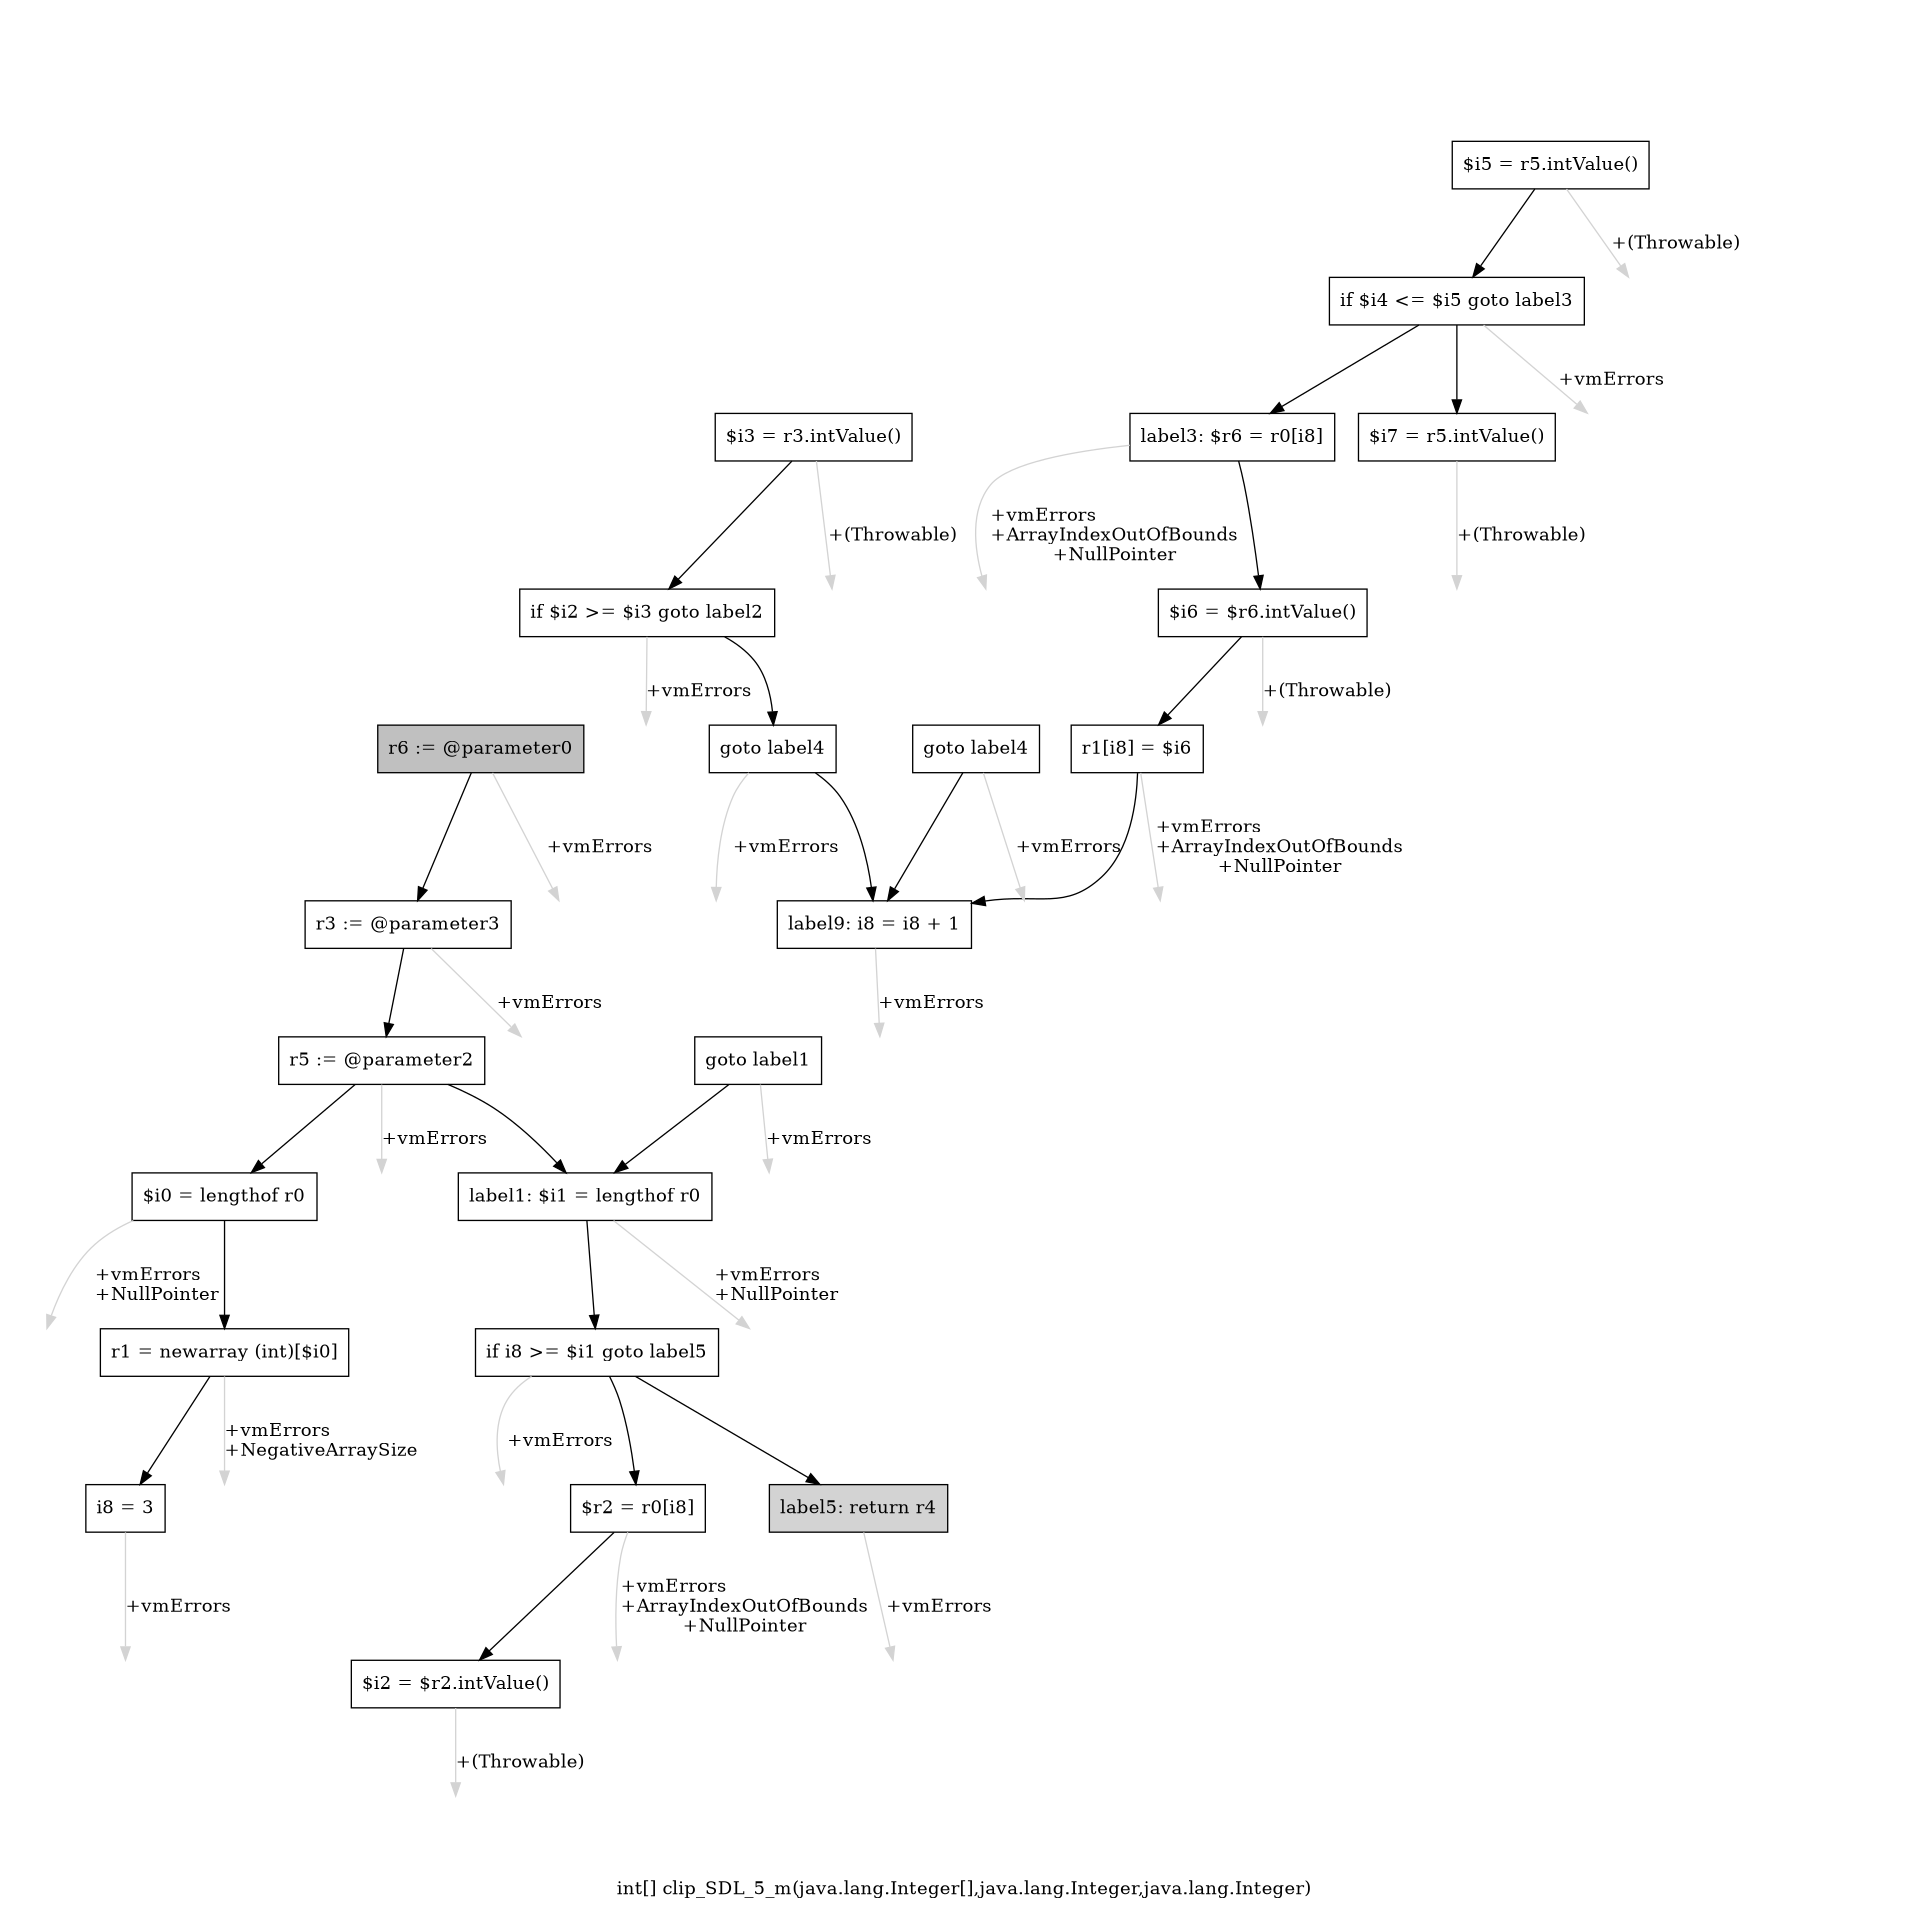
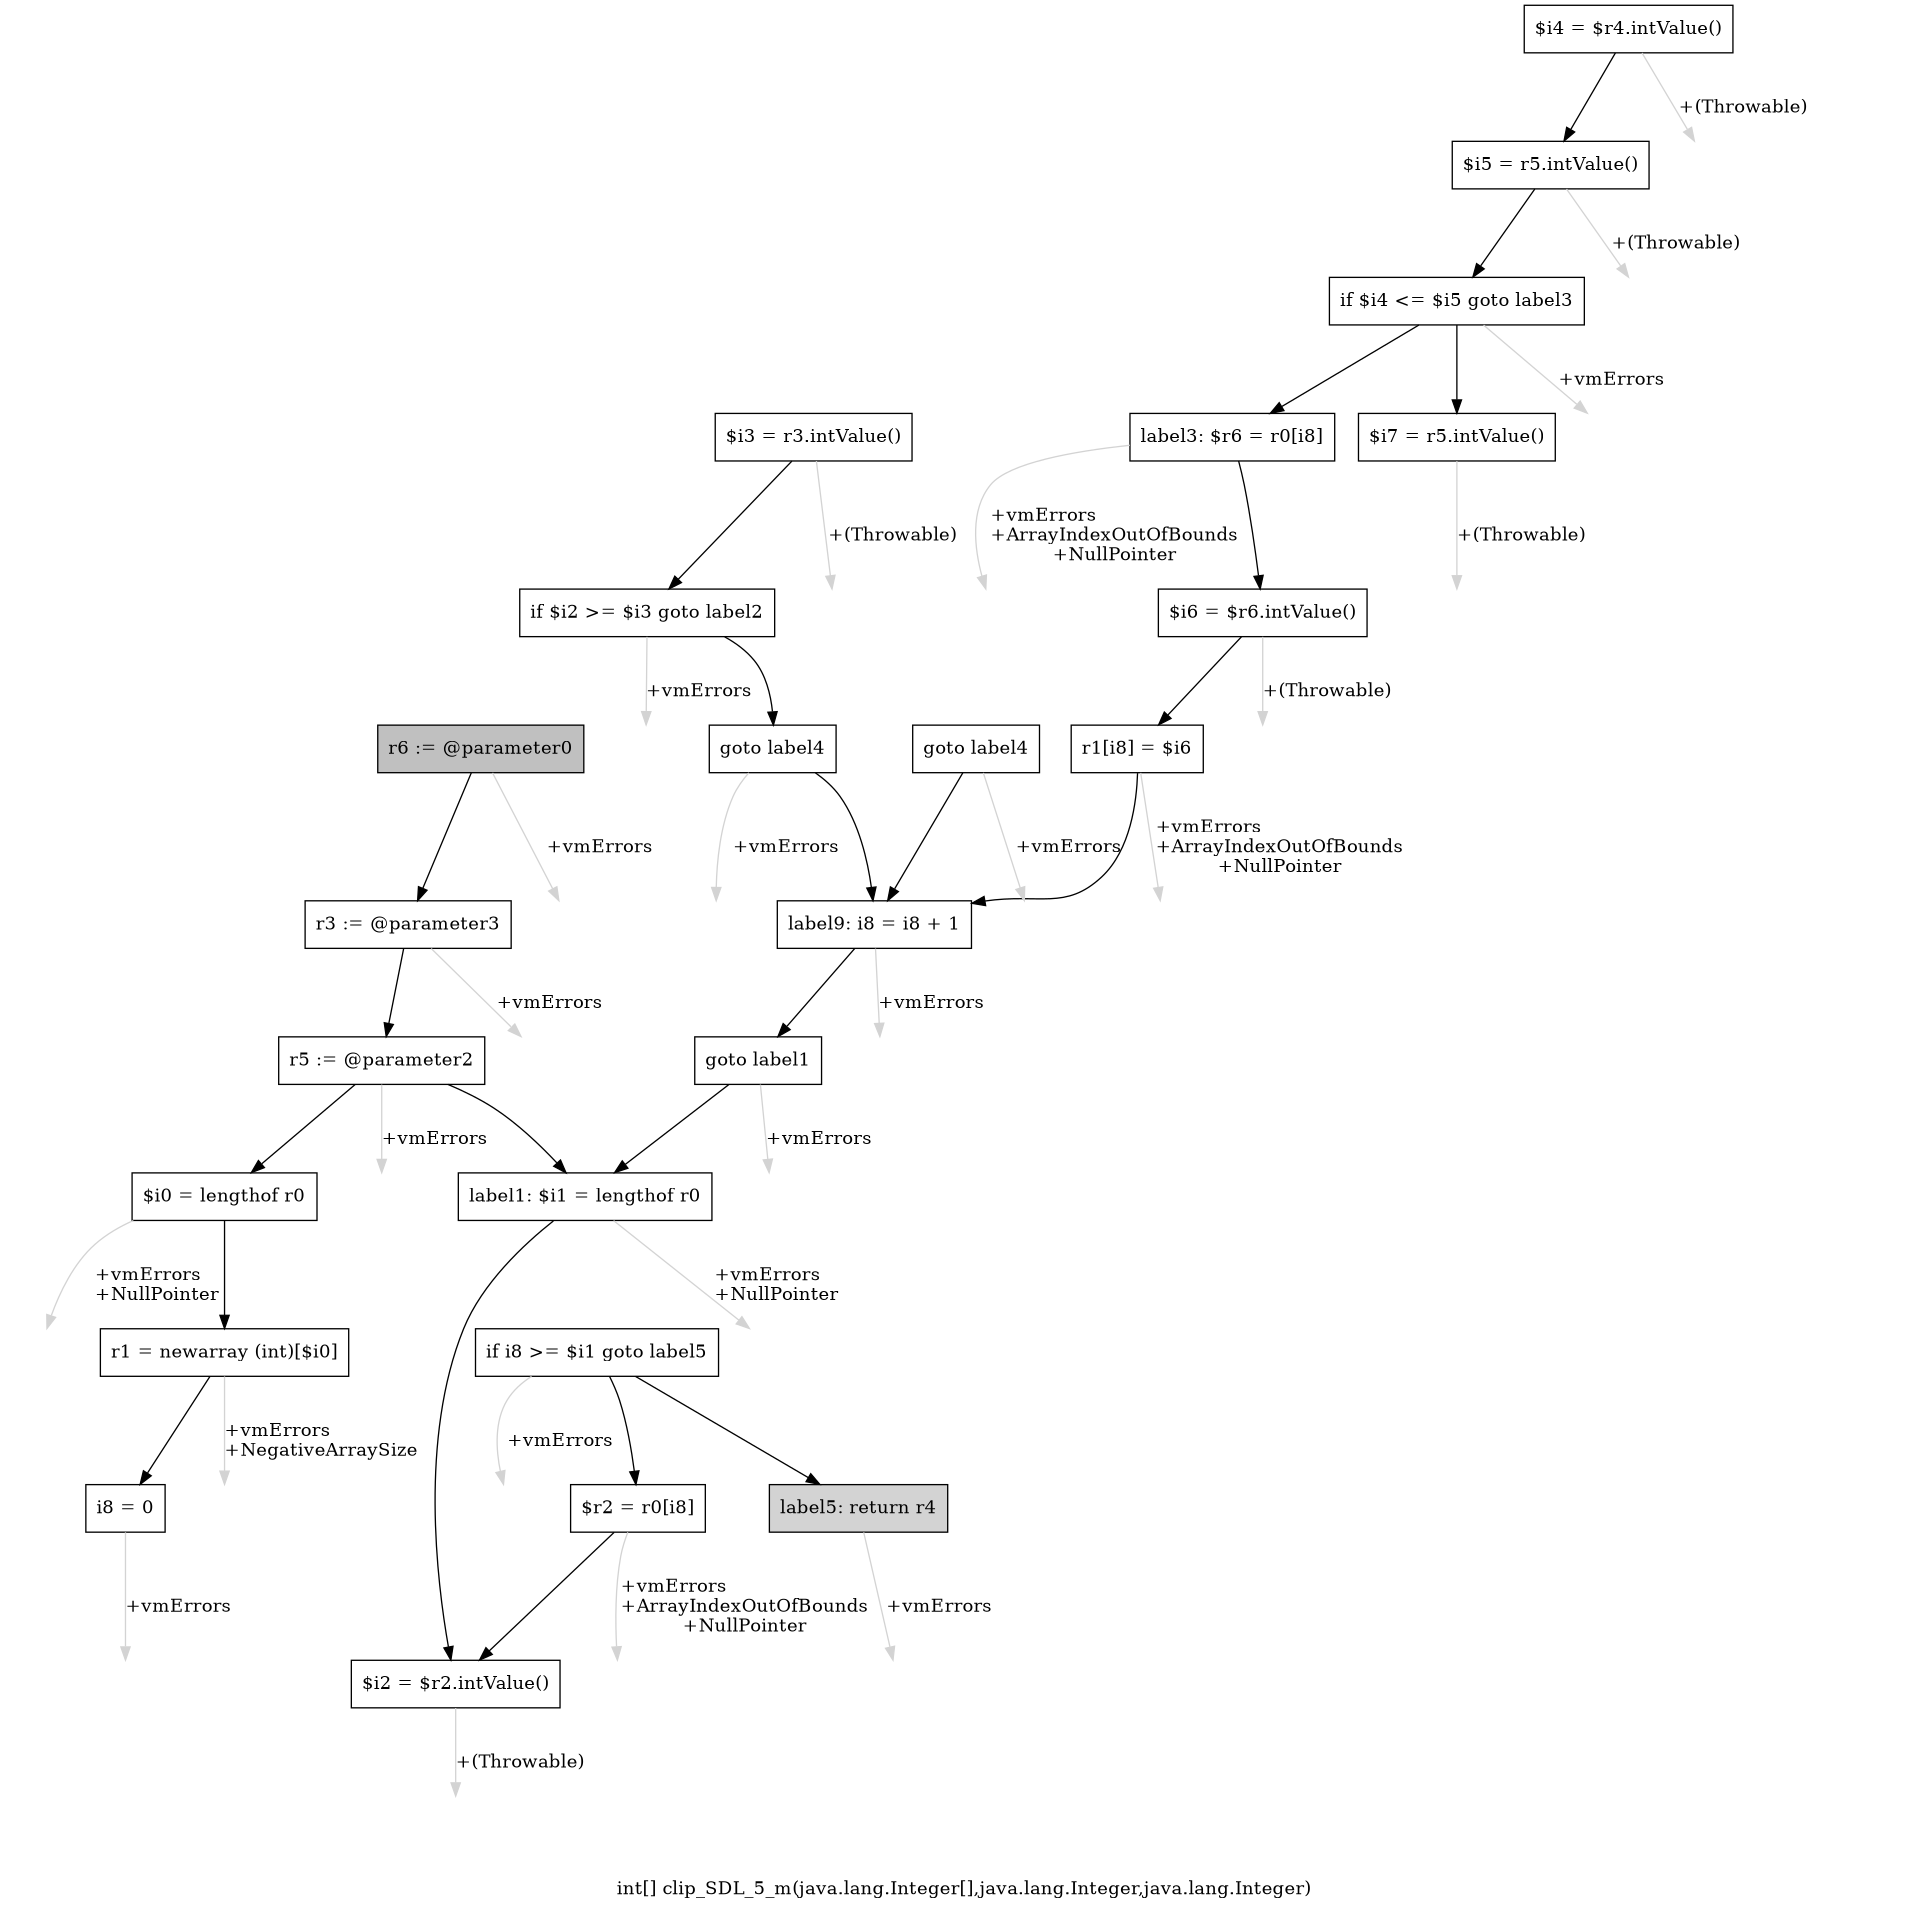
none -> (1629, 29)
none -> (821, 987)
(591, 1268) -> (441, 1416)
(125, 1508) -> (125, 1508)
